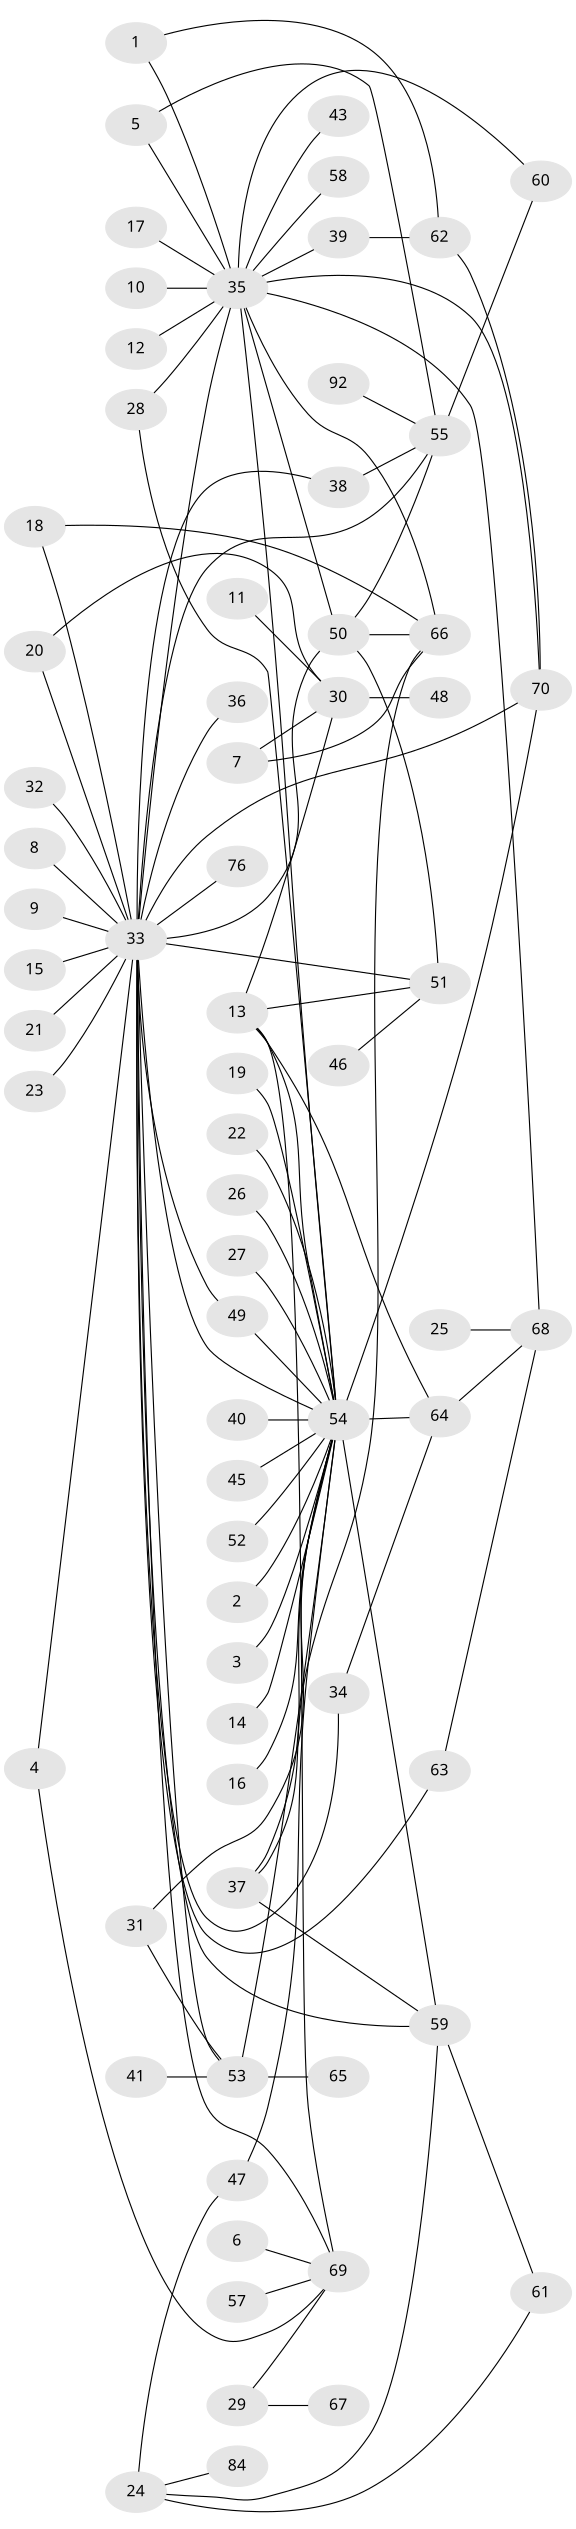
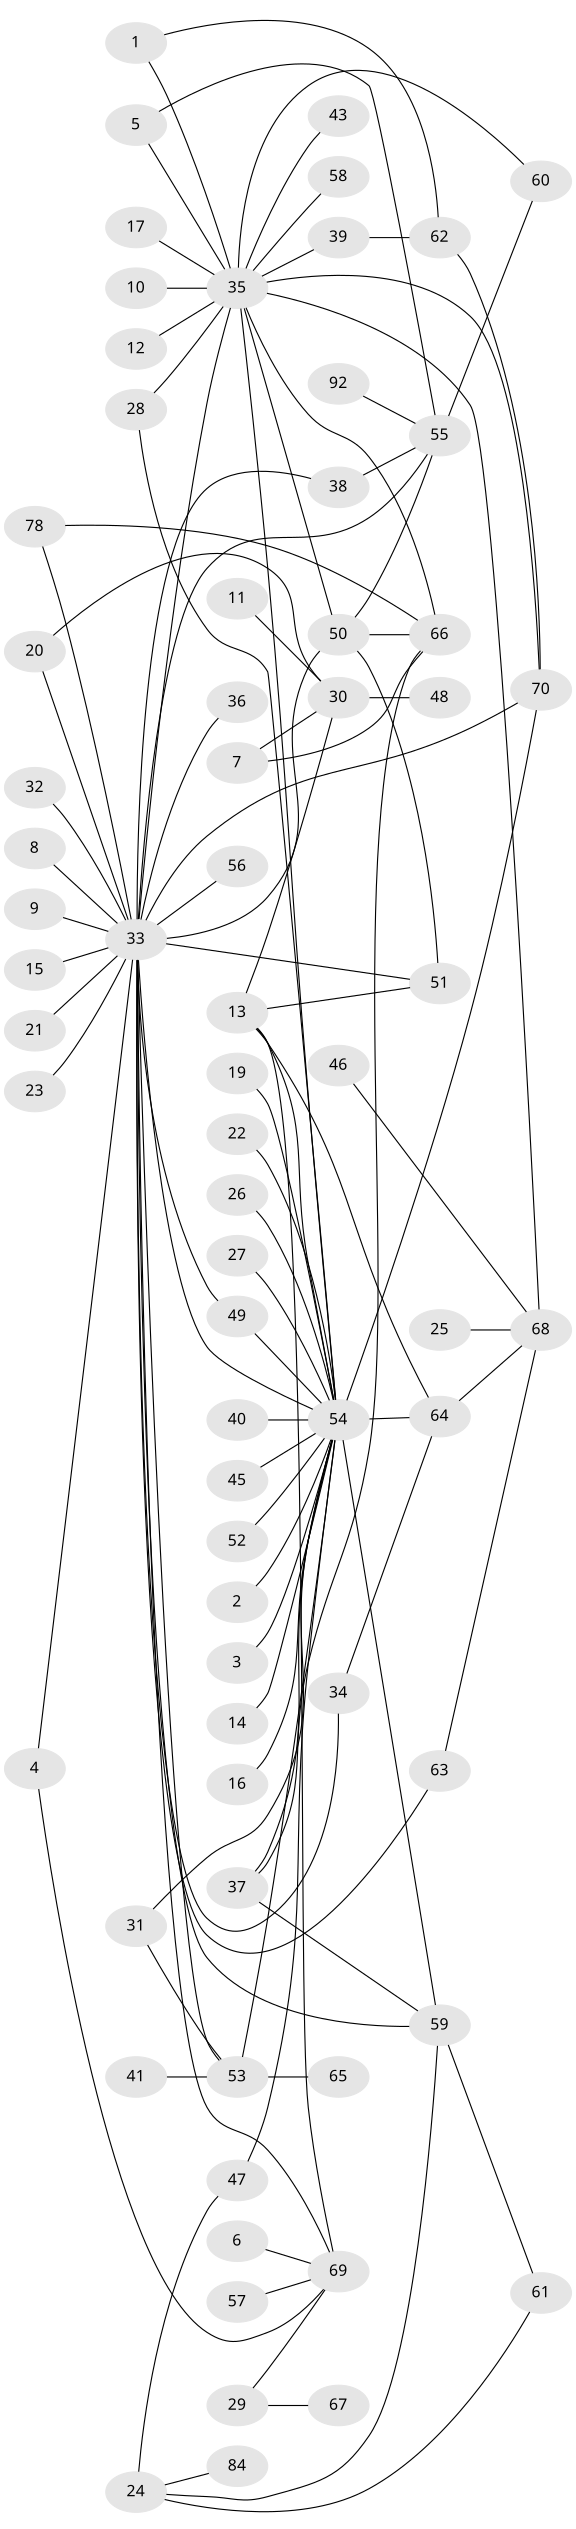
(35, 527) -> (35, 527)
(237, 866) -> (237, 866)
(389, 1025) -> (440, 1198)
